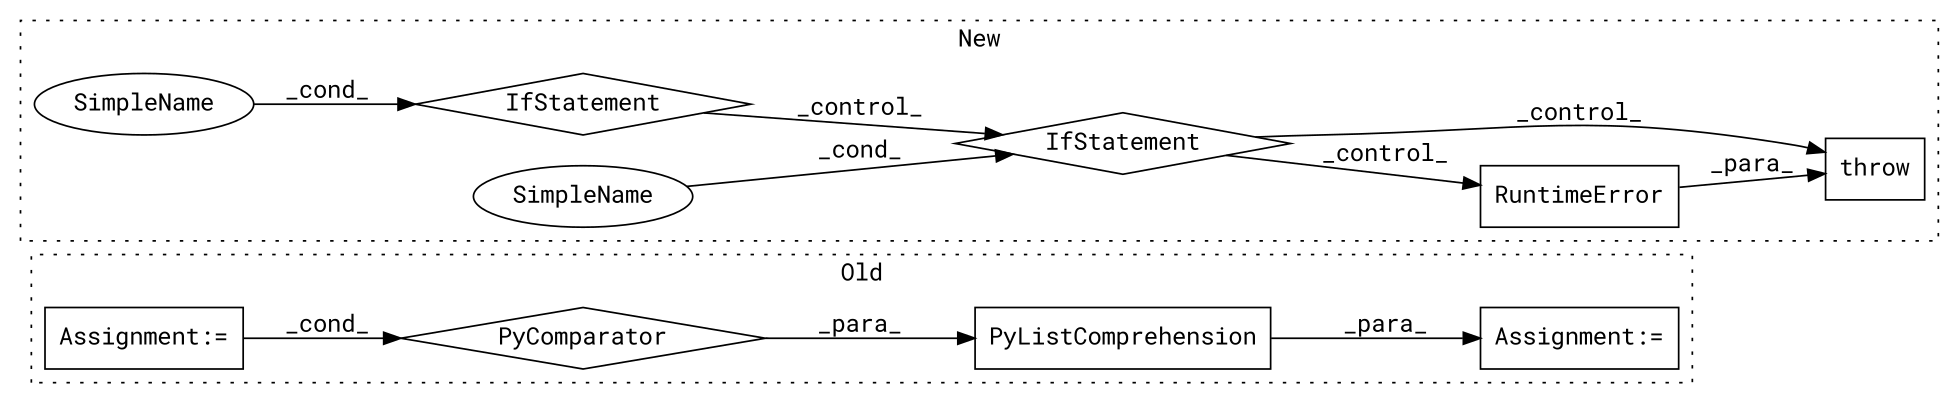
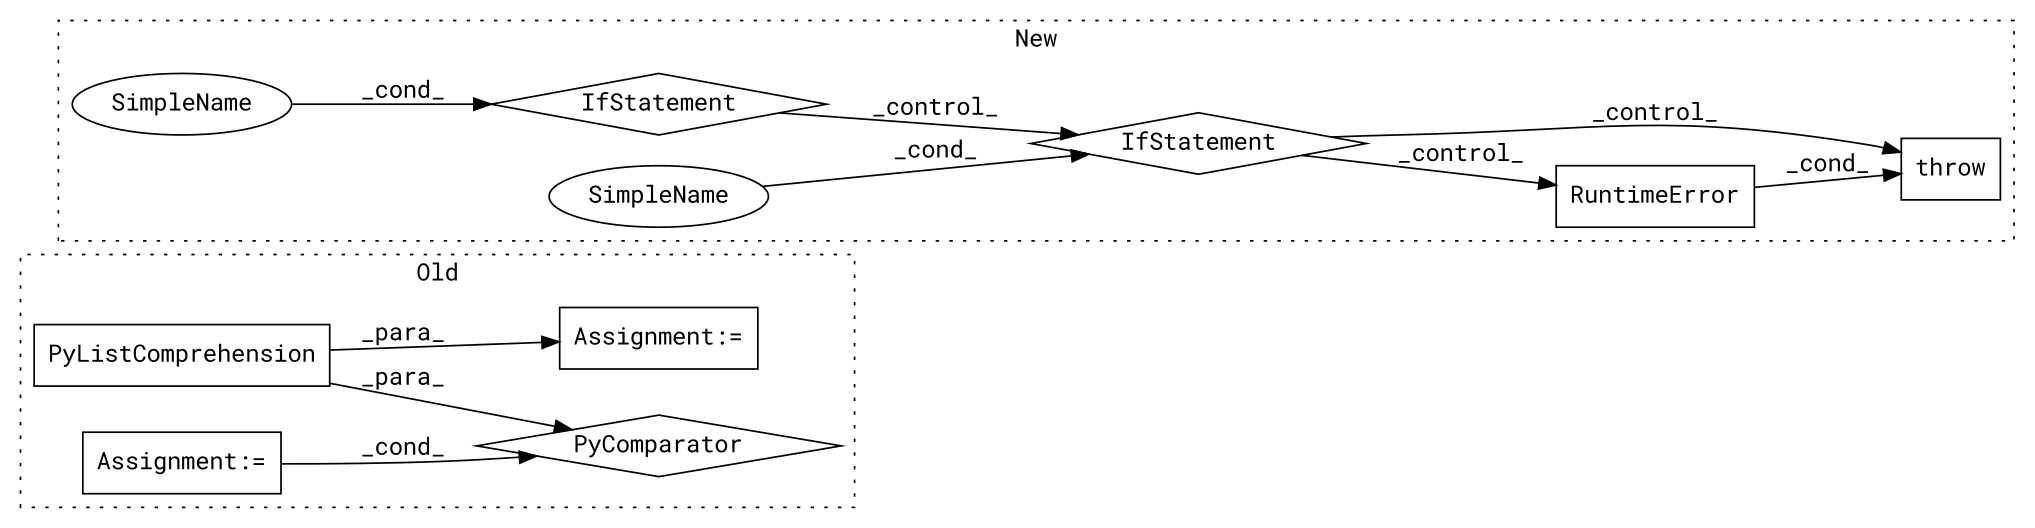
(1752, 165) -> (1828, 165)
(861, 338) -> (442, 405)
